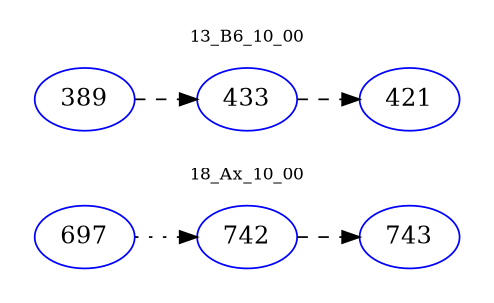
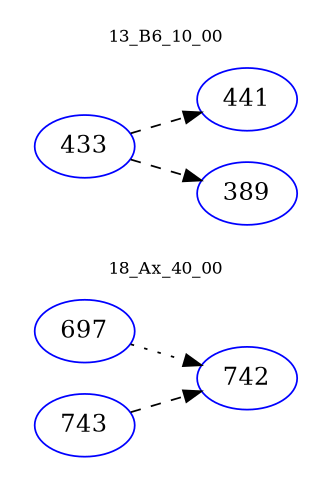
(157, 99) -> (157, 167)
(410, 99) -> (247, 99)
(247, 175) -> (166, 269)
(320, 237) -> (157, 404)
